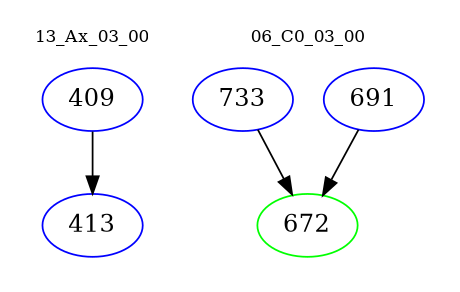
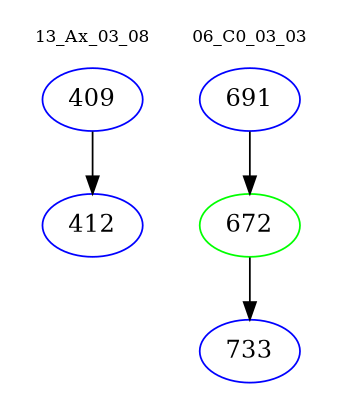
(93, 38) -> (93, 38)
(308, 38) -> (250, 38)
(271, 154) -> (250, 280)
(93, 225) -> (93, 225)
